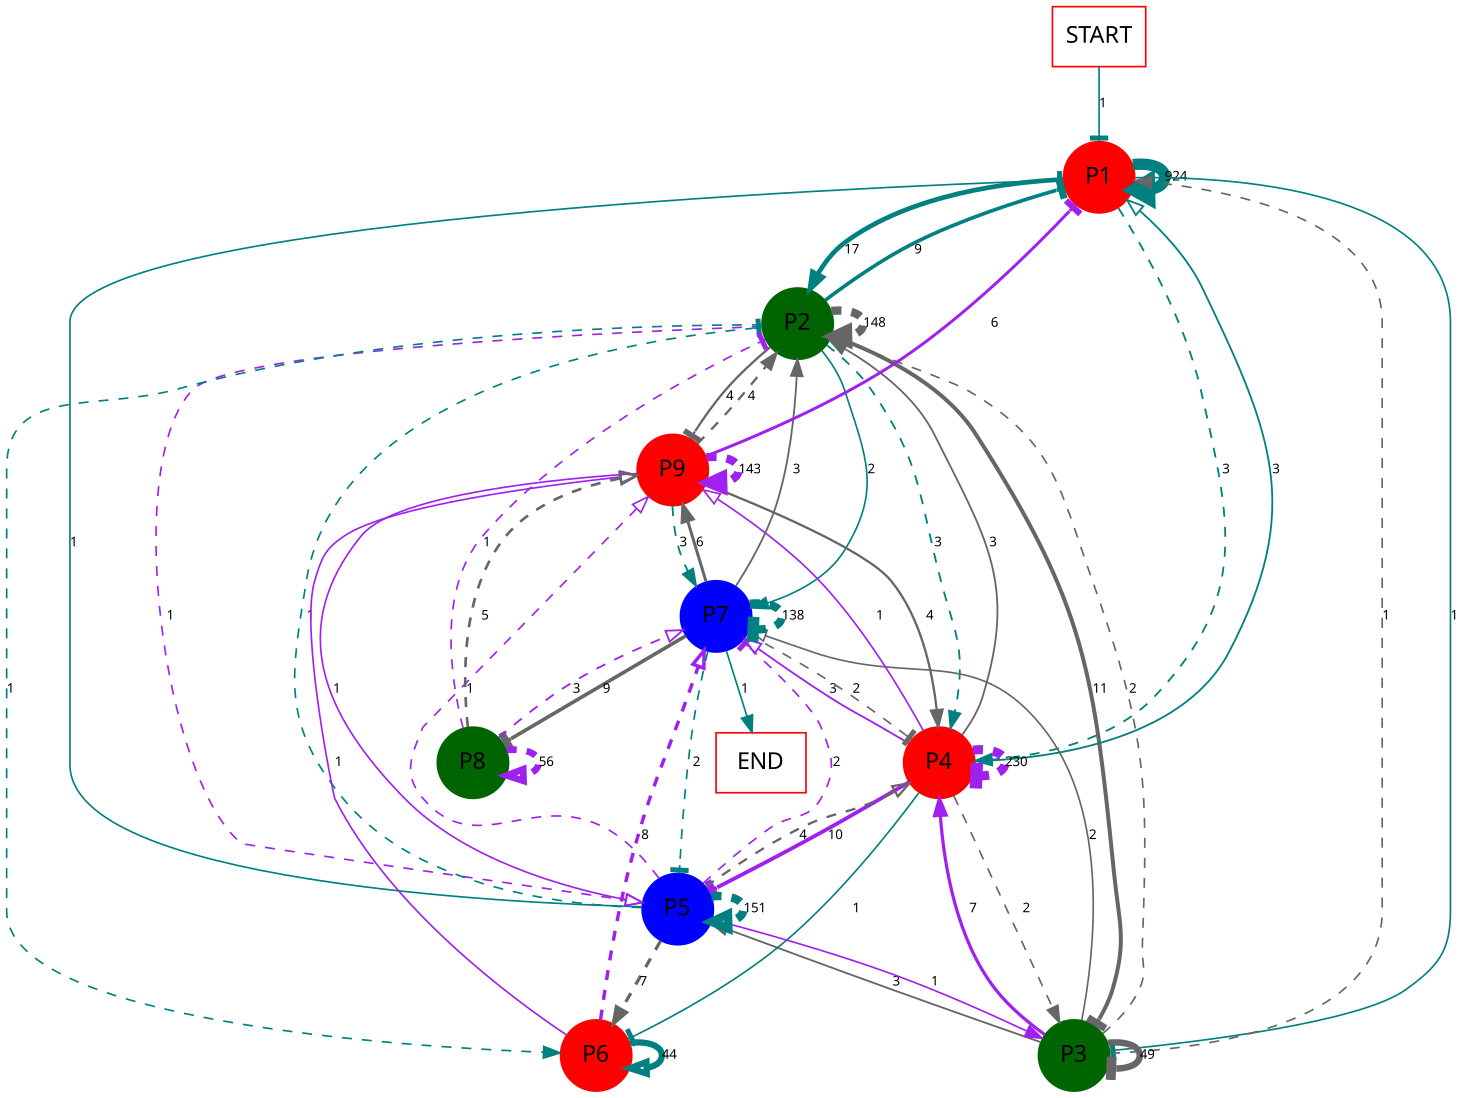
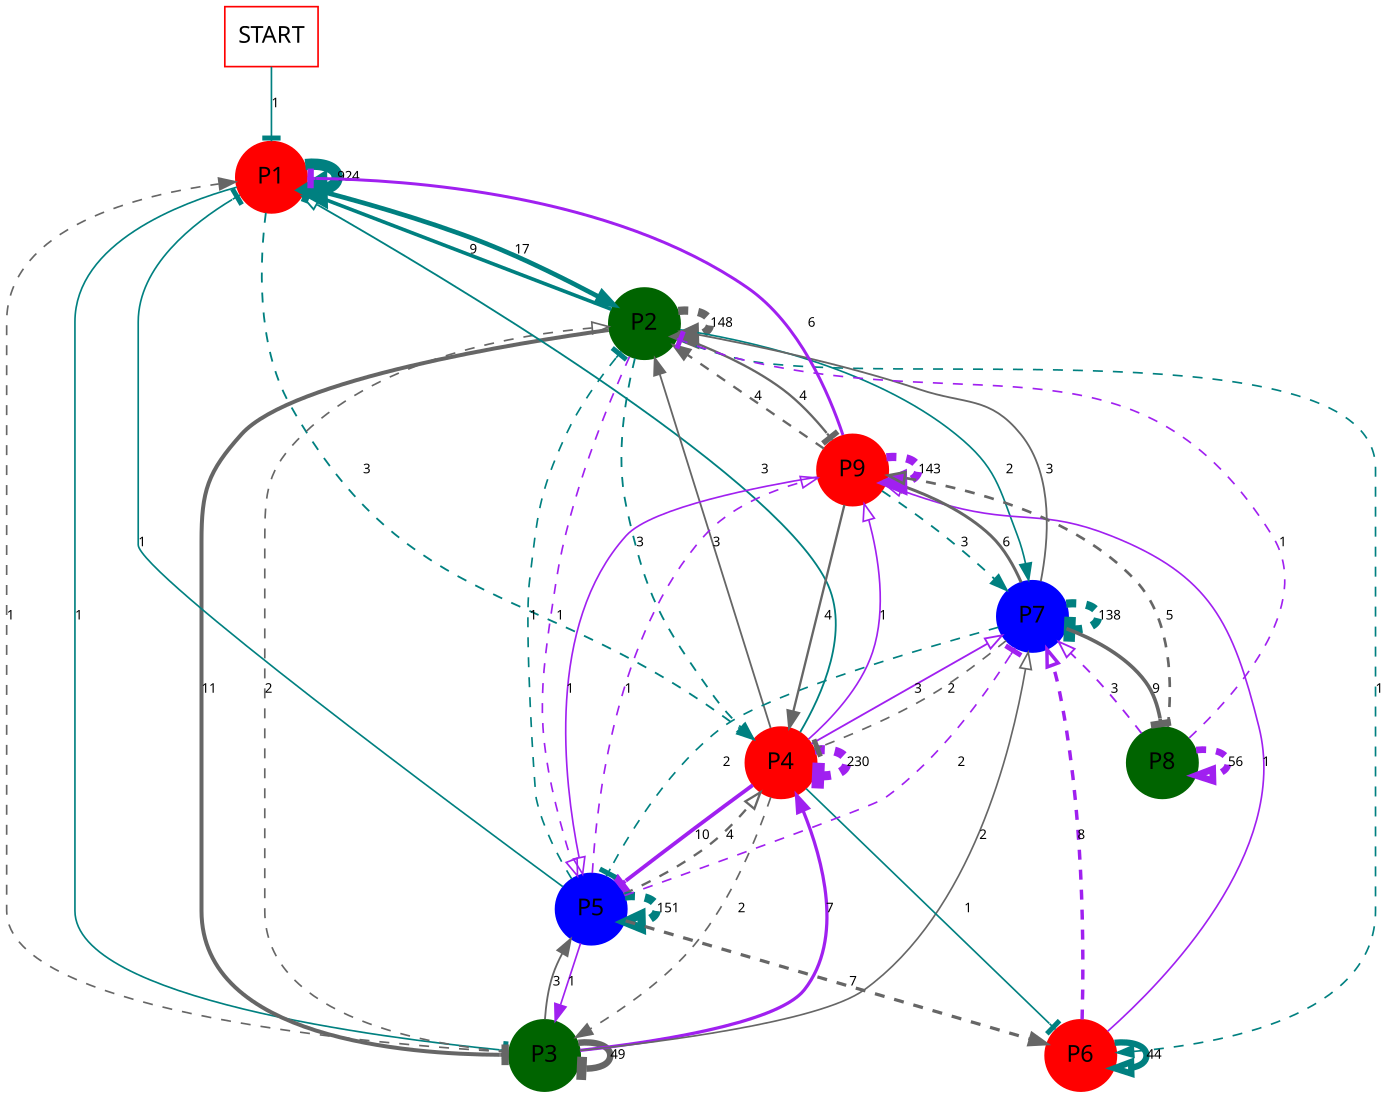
(761, 763) -> none
